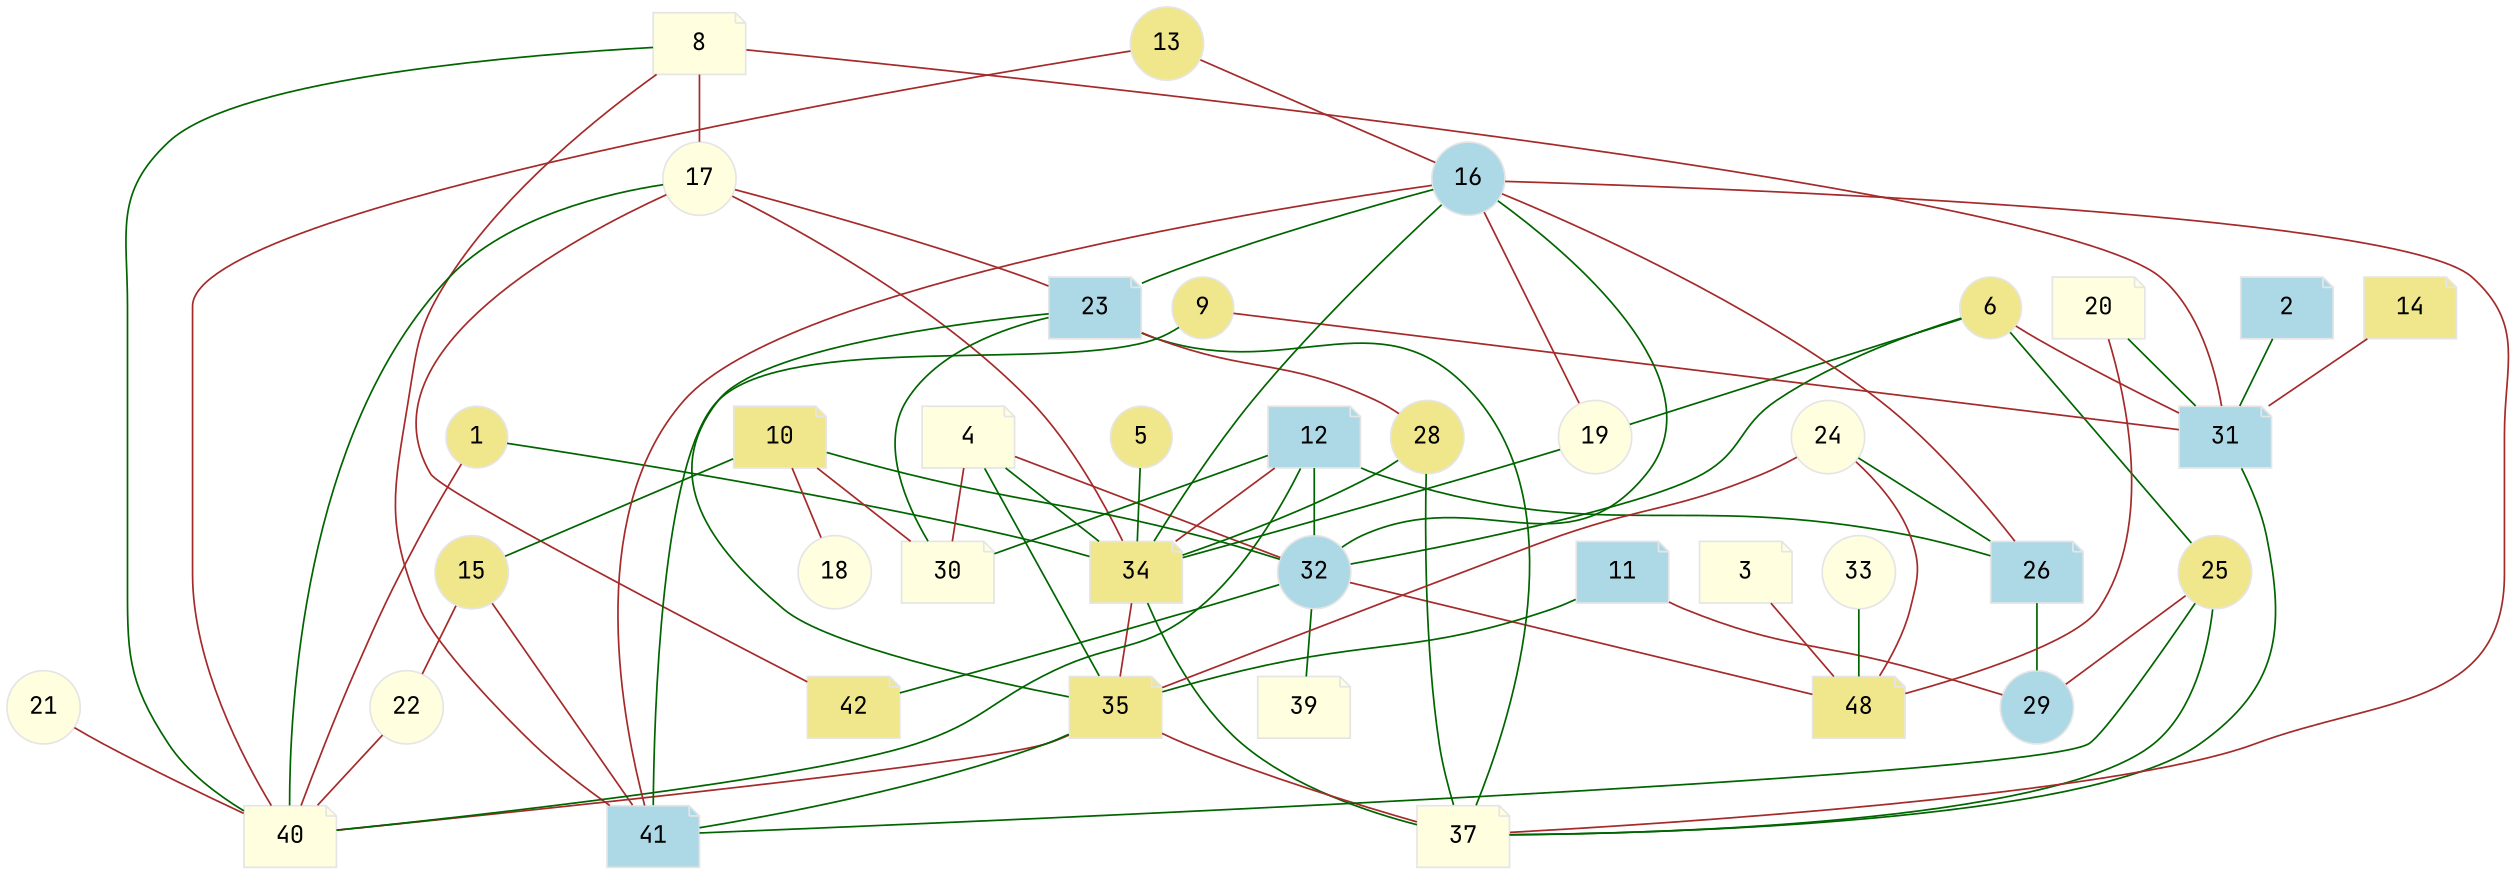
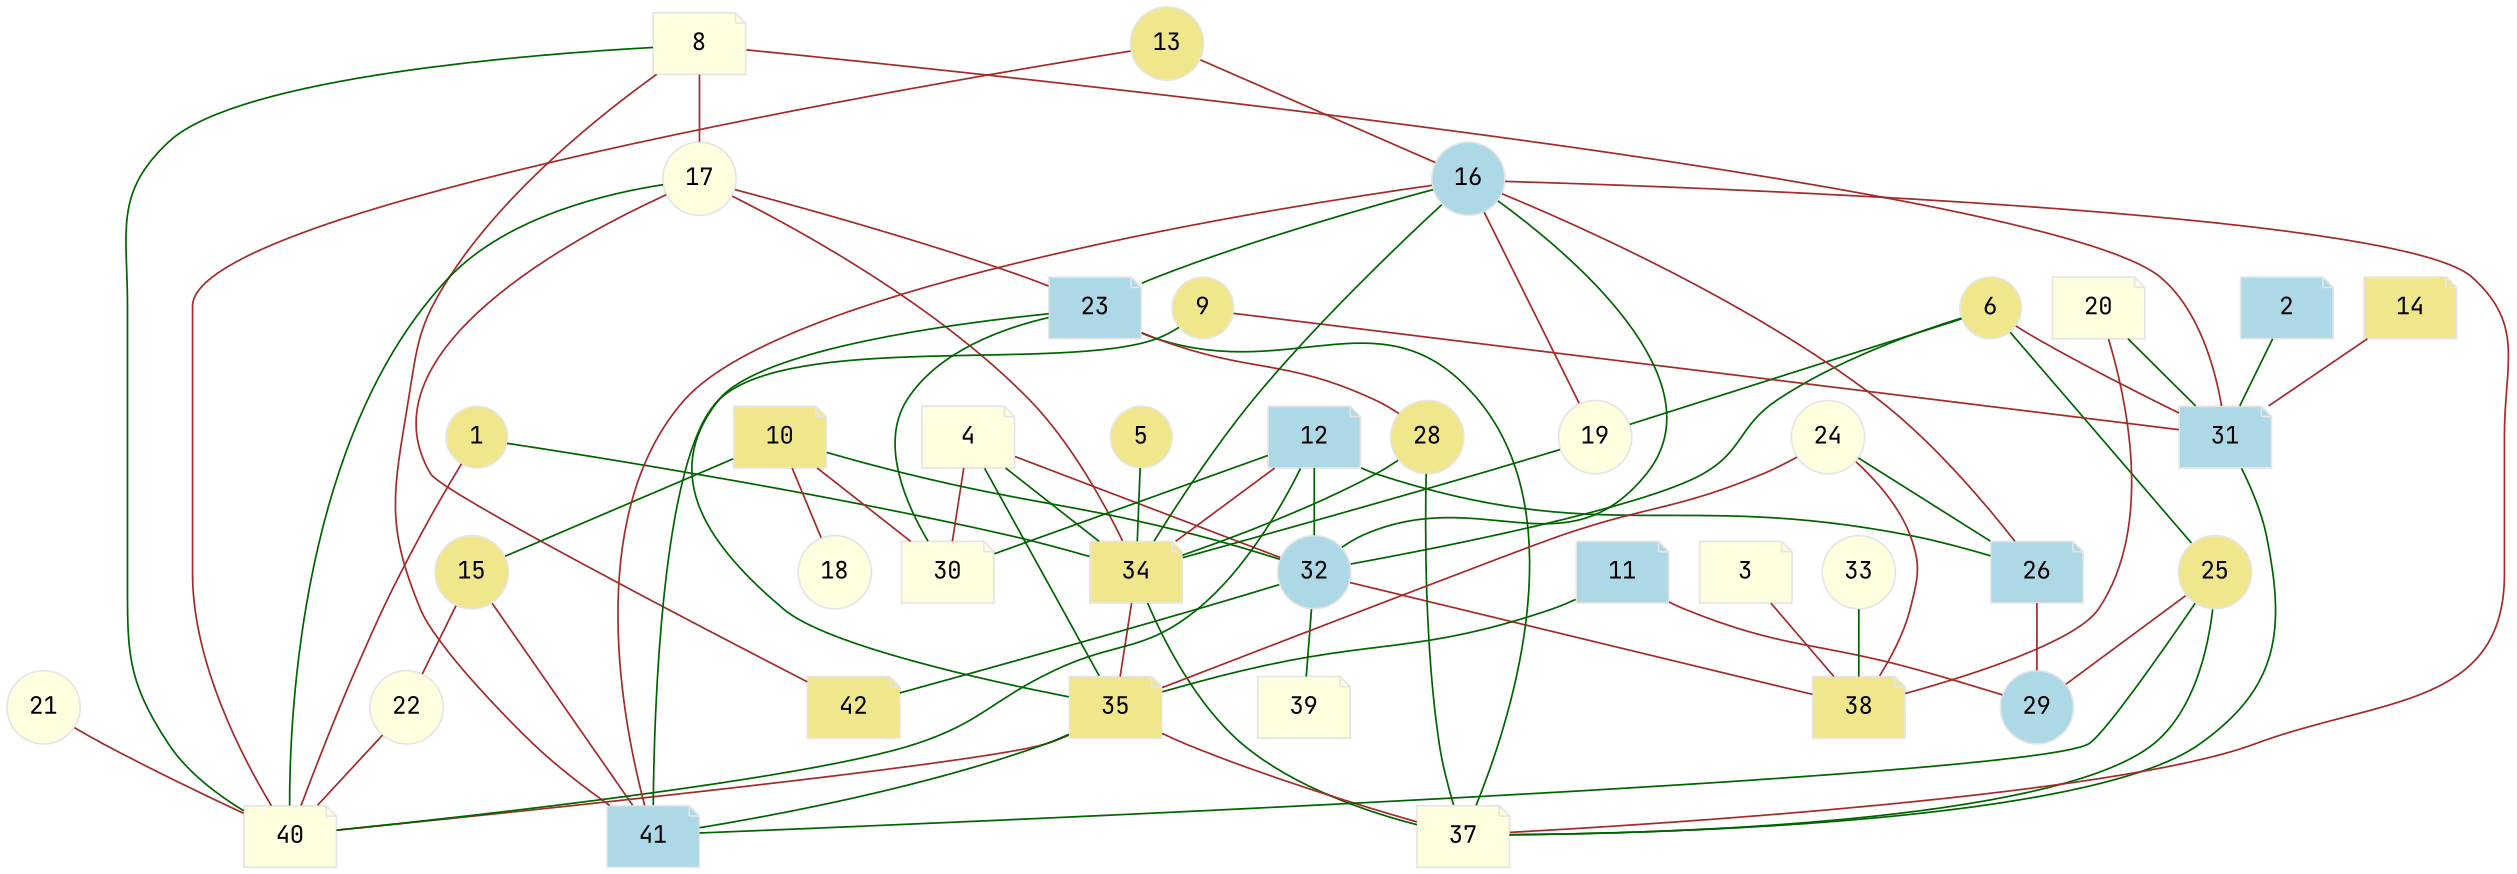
(2037, 637) -> (2037, 637)
(1859, 707) -> (1859, 707)
